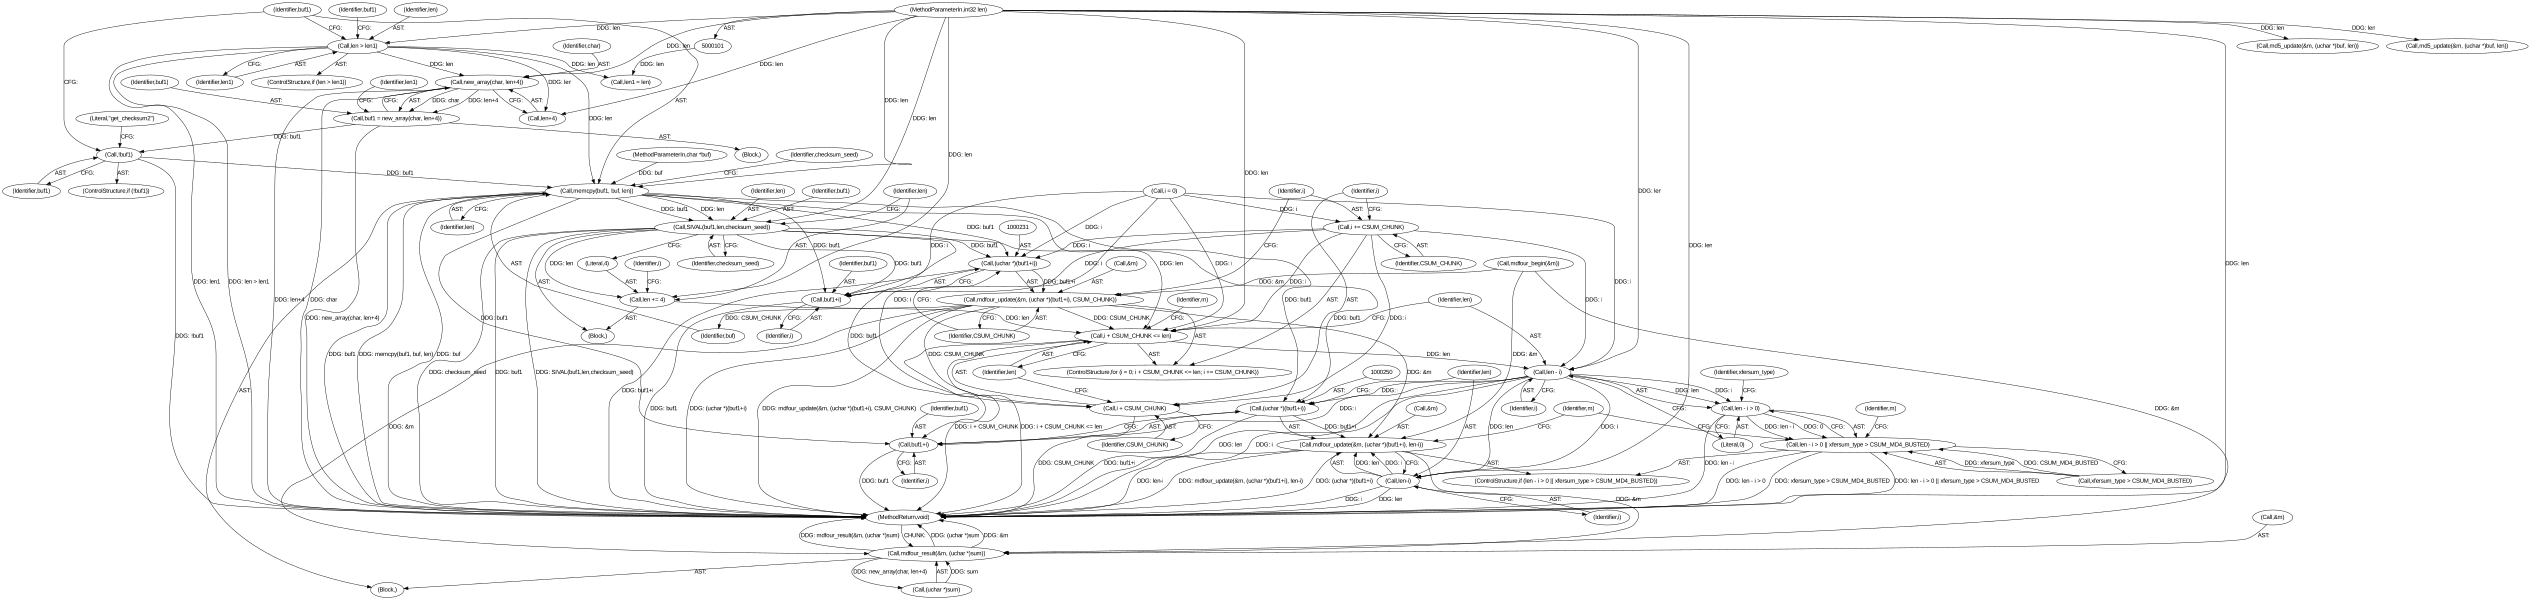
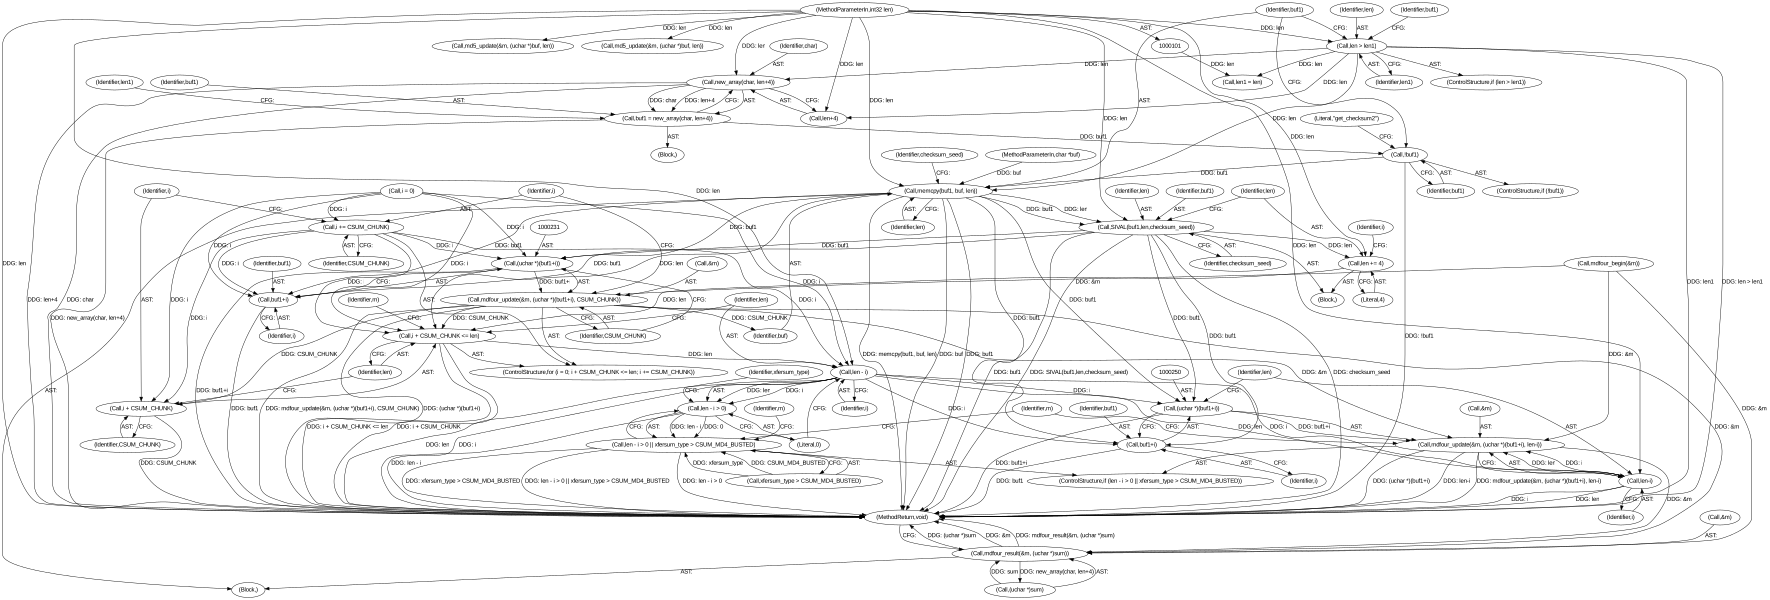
(713, 46) -> (1170, 46)
(1245, 88) -> none
(657, 246) -> (1358, 281)
(916, 536) -> (910, 536)
